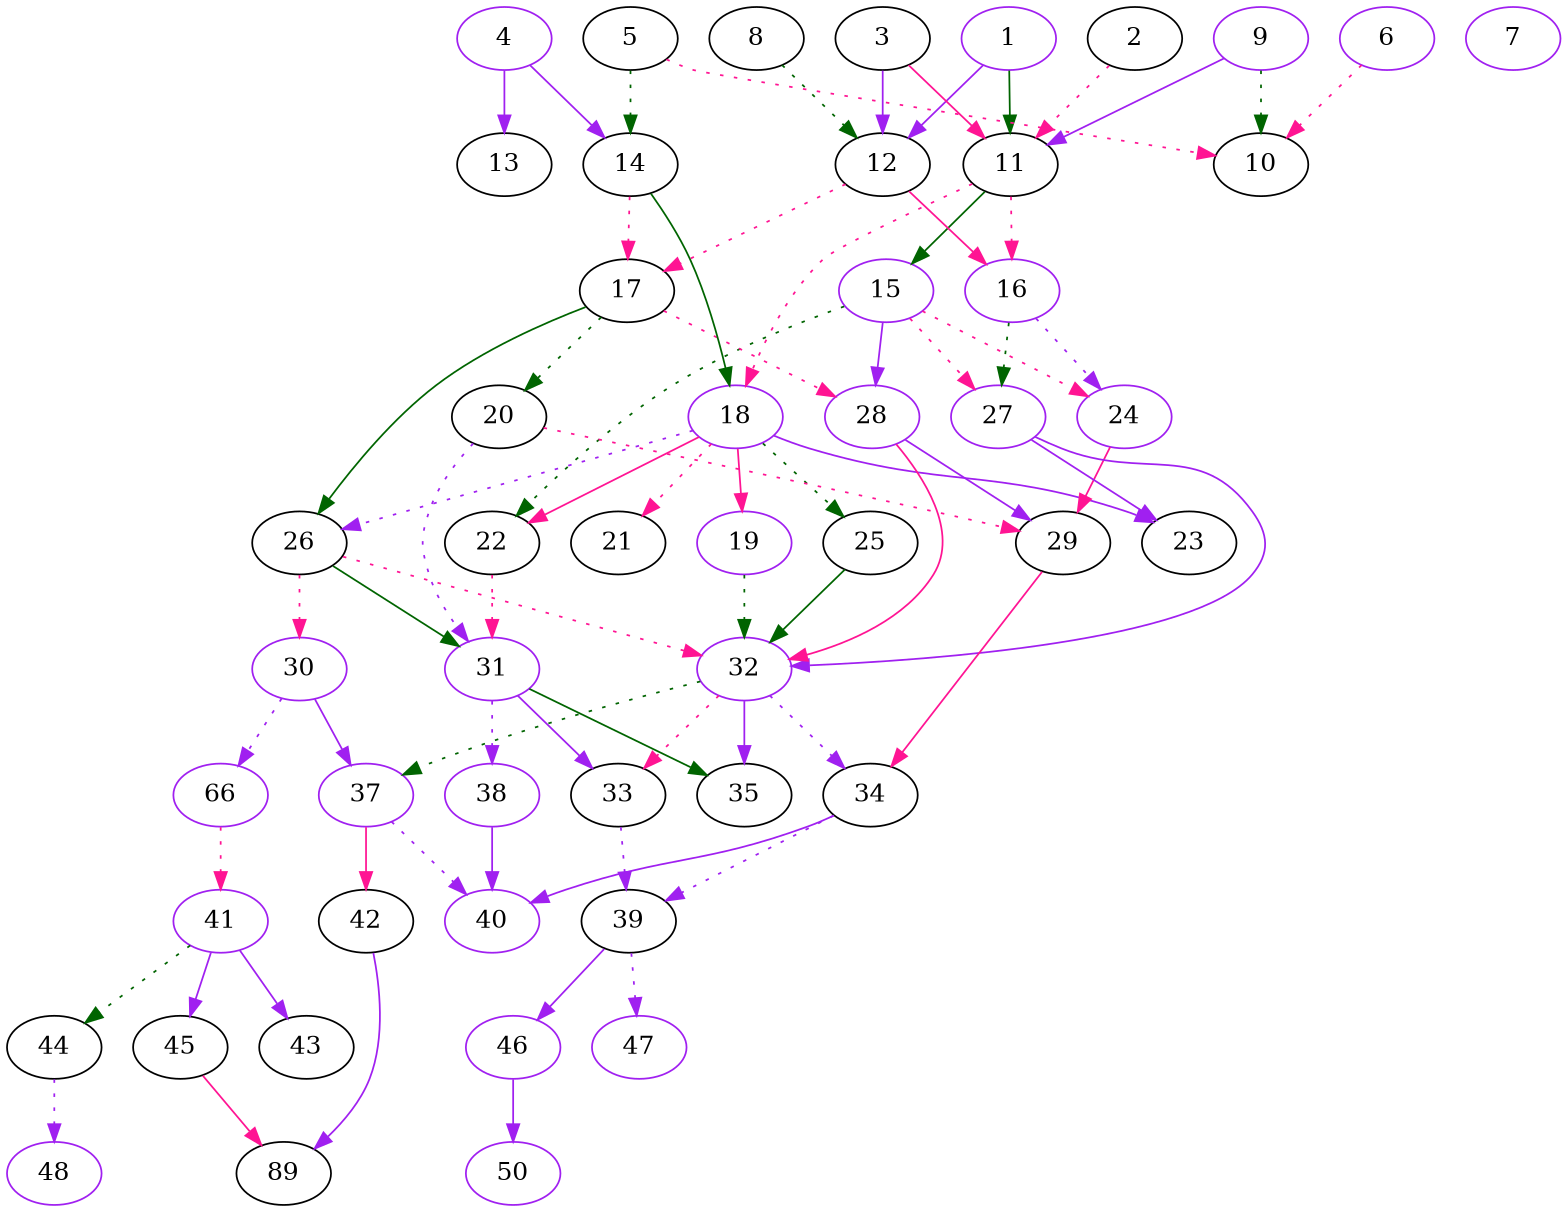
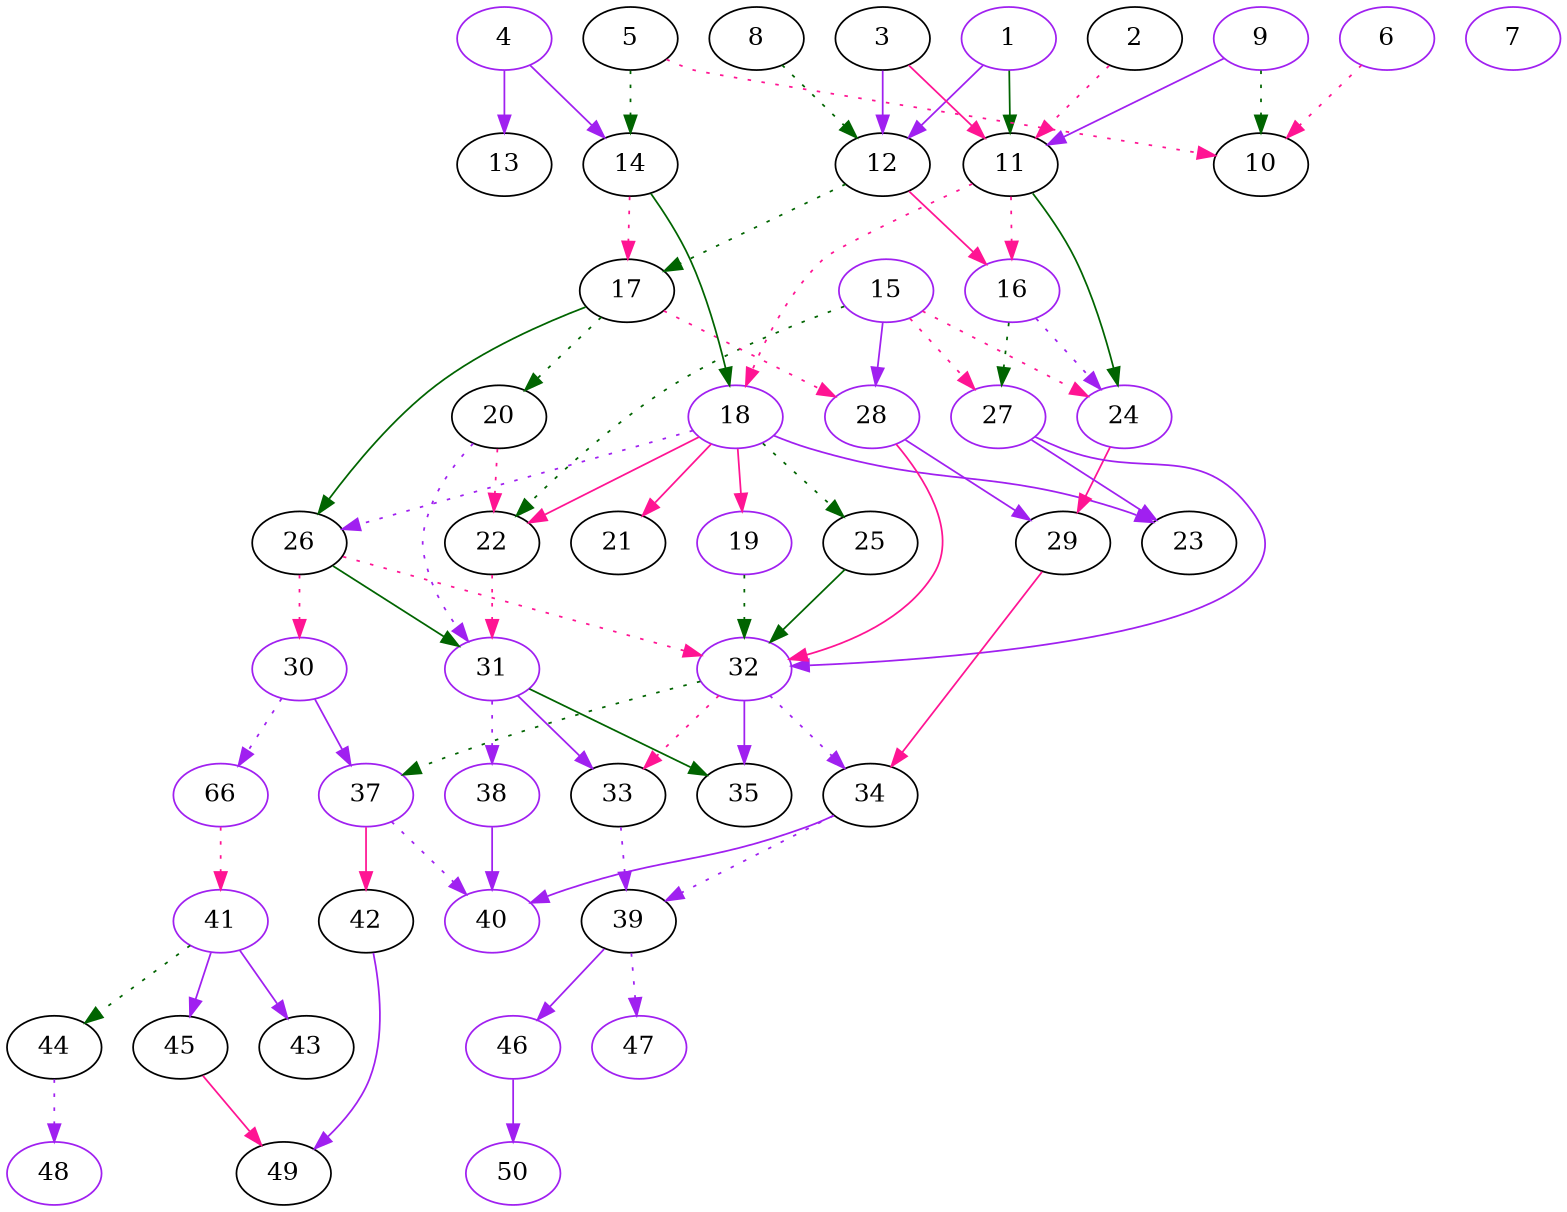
(956, 220) -> (1083, 276)
(763, 224) -> (763, 224)
(683, 473) -> (683, 473)
(773, 476) -> (496, 471)
(284, 1173) -> (284, 1173)
